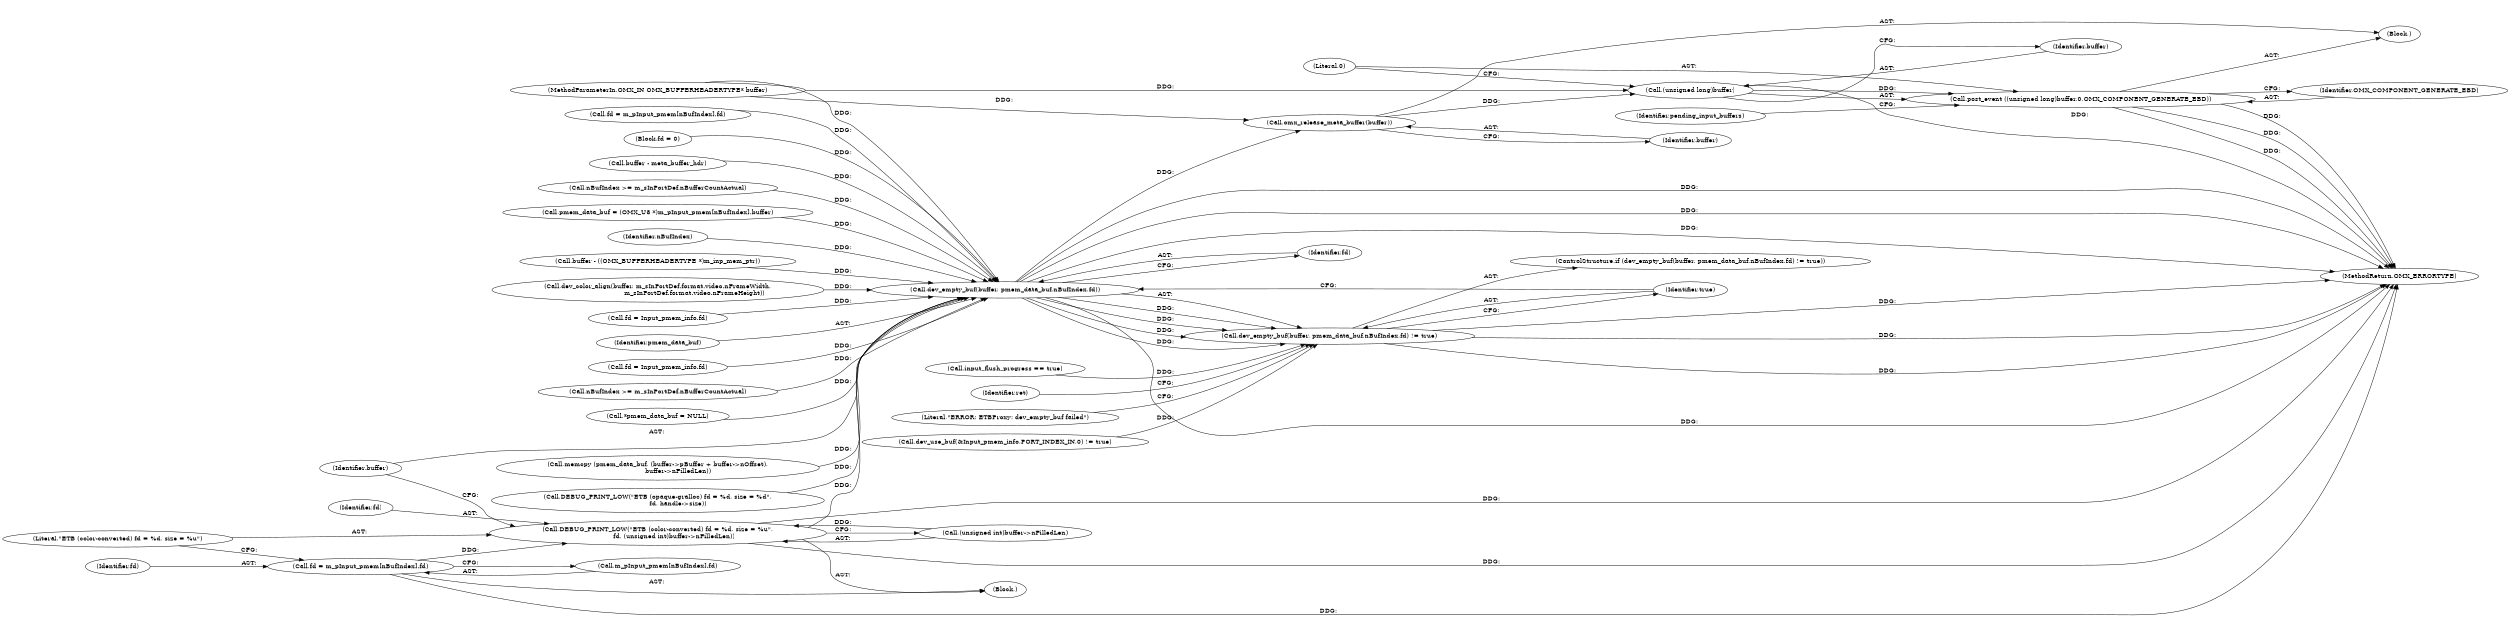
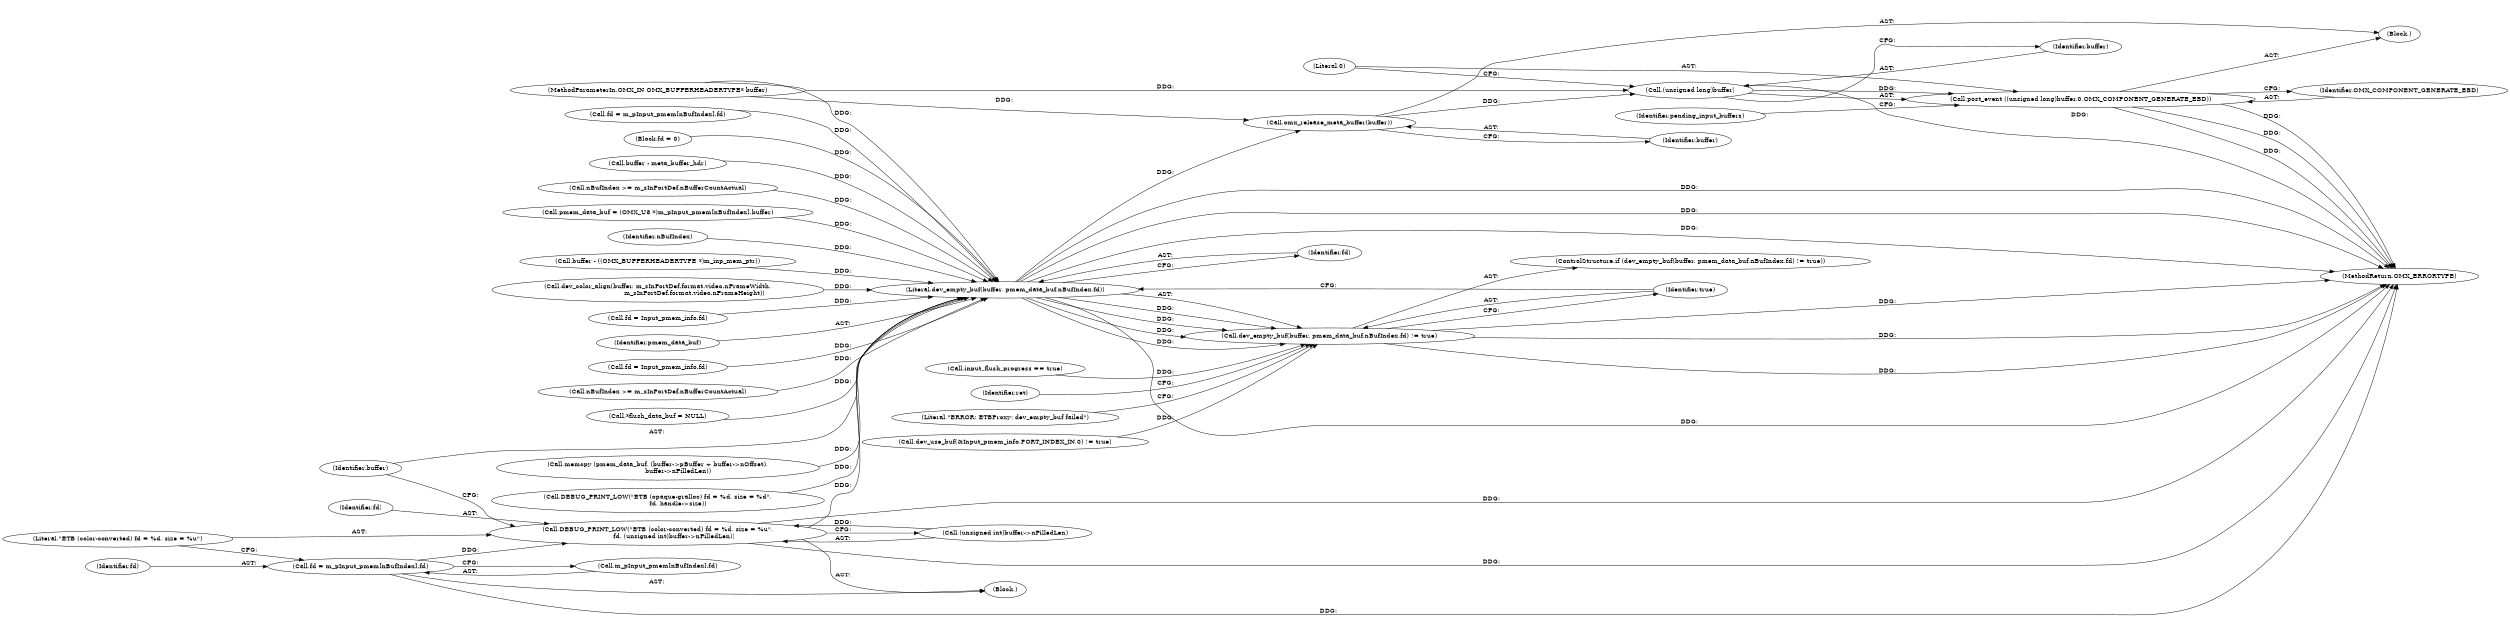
(1005, 290) -> (1005, 290)
(658, 416) -> (658, 416)
